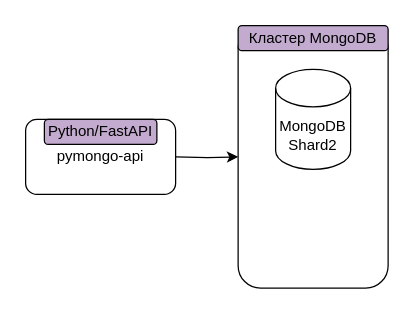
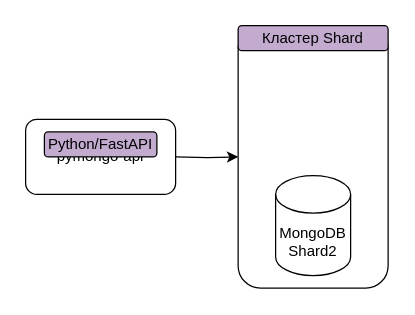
(313, 38) -> (313, 38)
(313, 119) -> (313, 226)
(101, 132) -> (101, 144)
